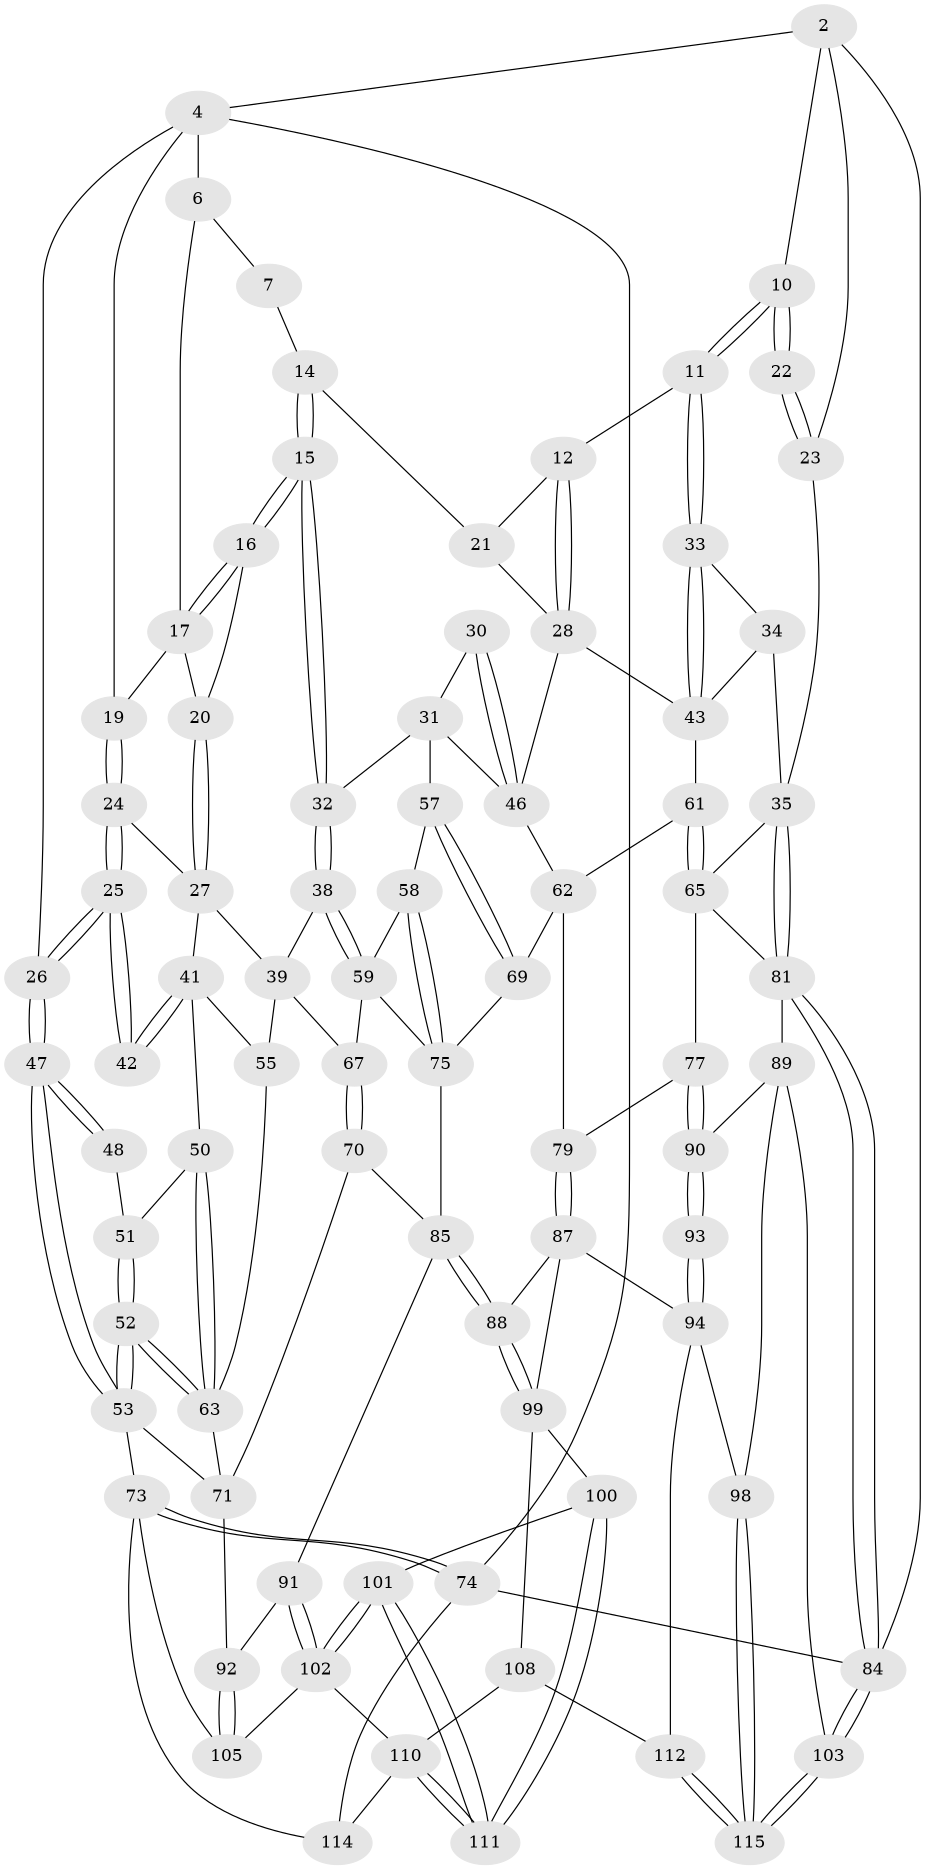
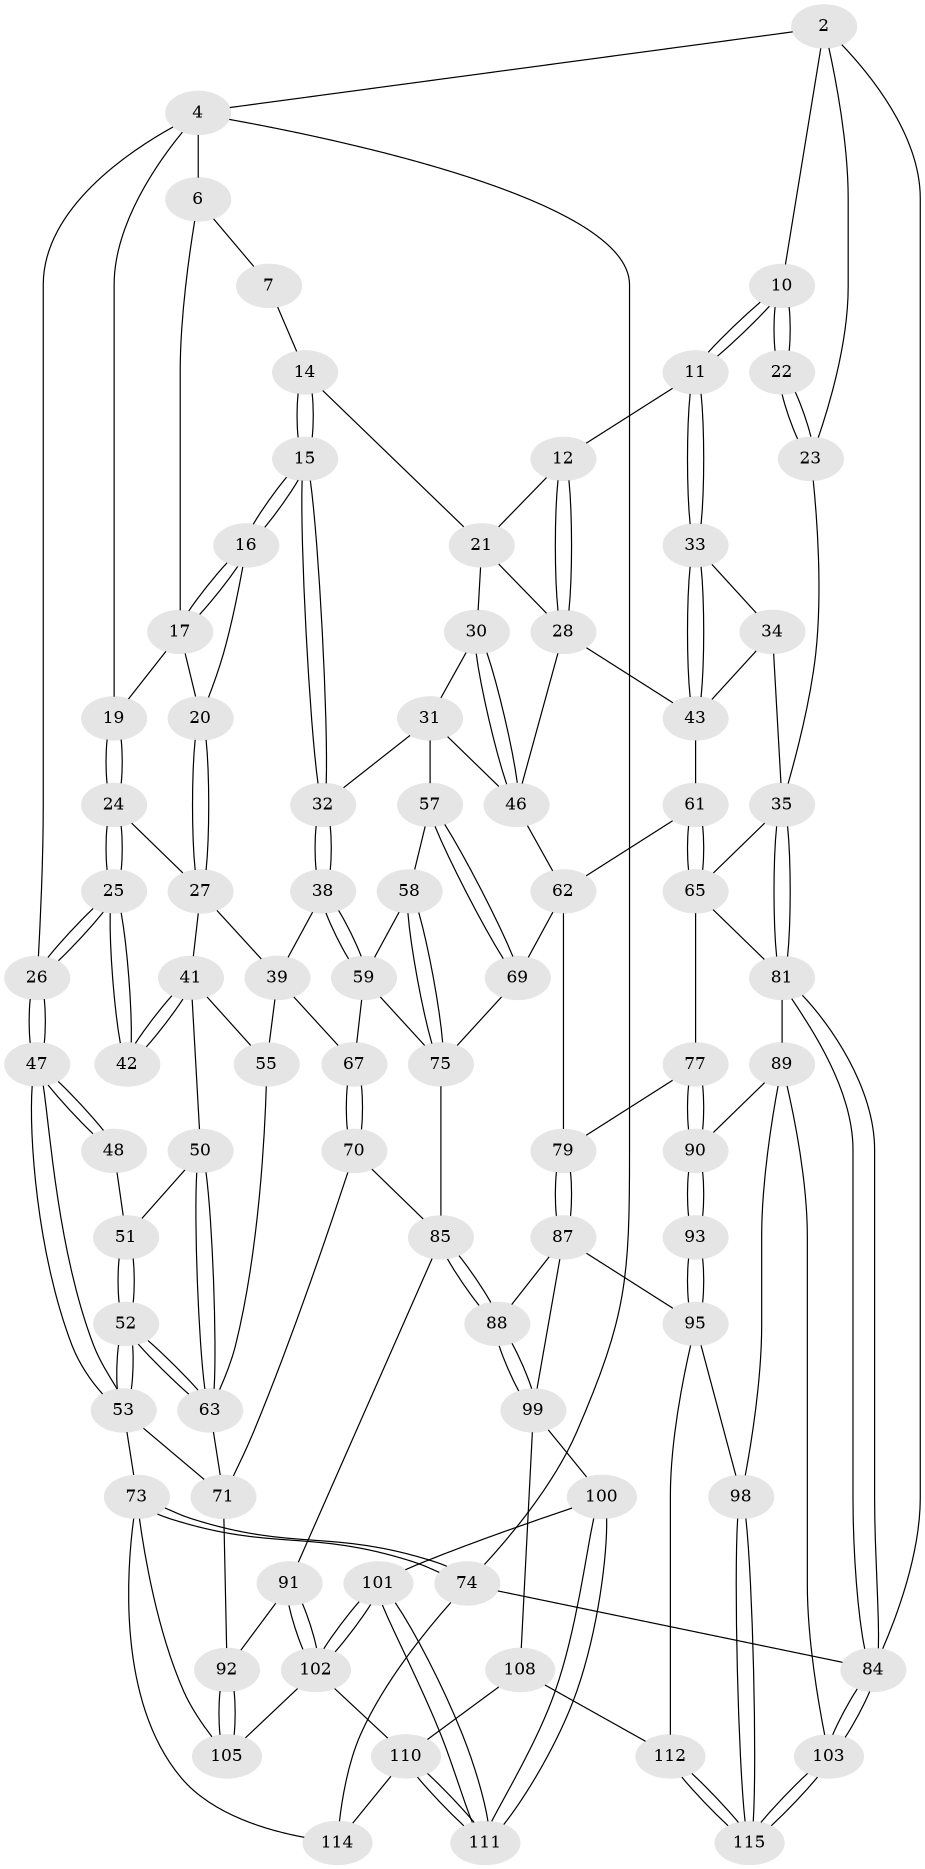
none -> (479, 589)
(696, 1324) -> (696, 1324)
